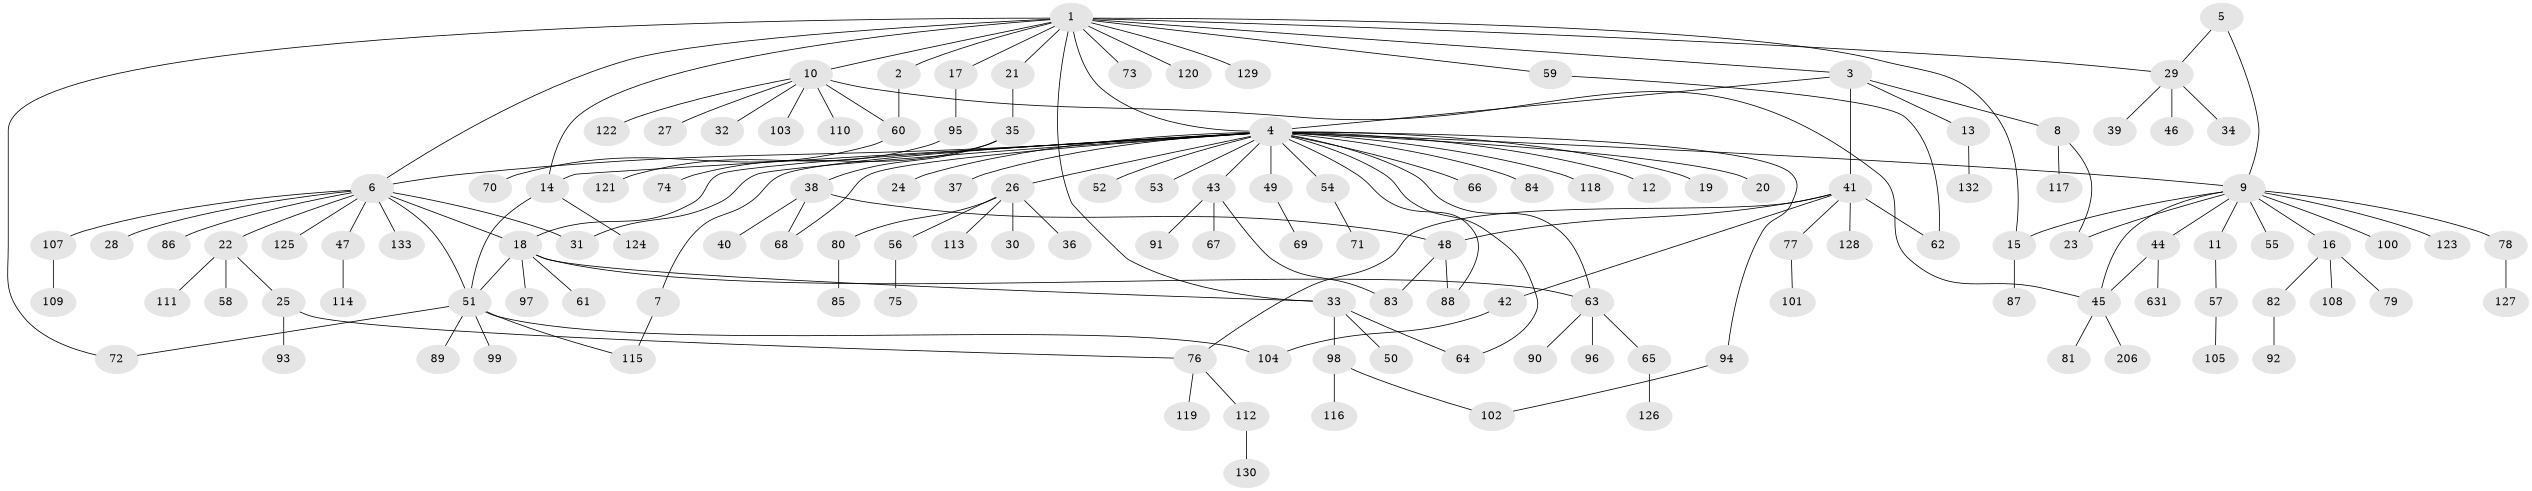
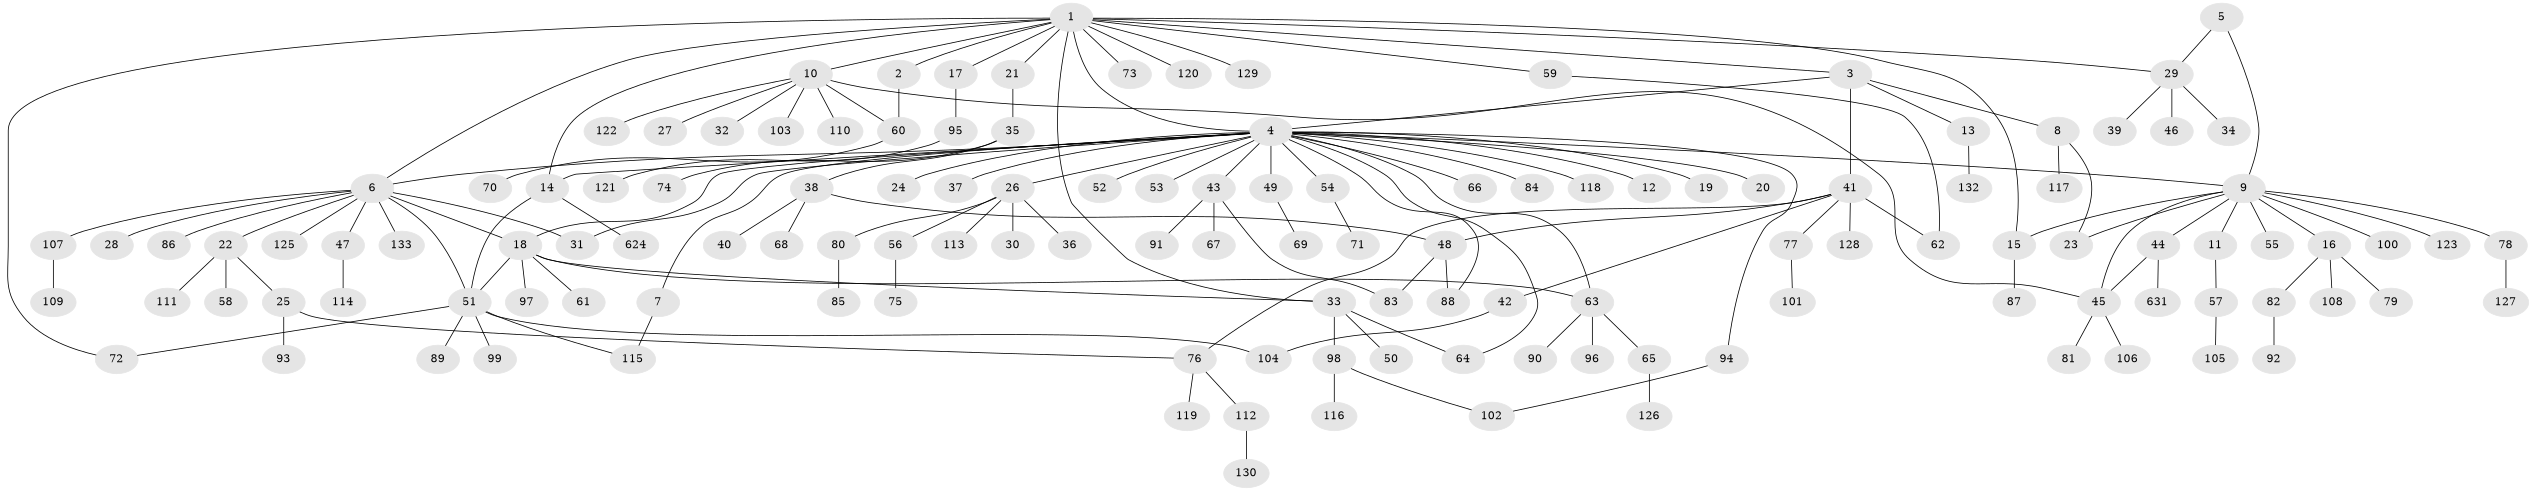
(952, 160) -> none
(636, 245) -> (636, 245)
(2128, 359) -> (2128, 359)
